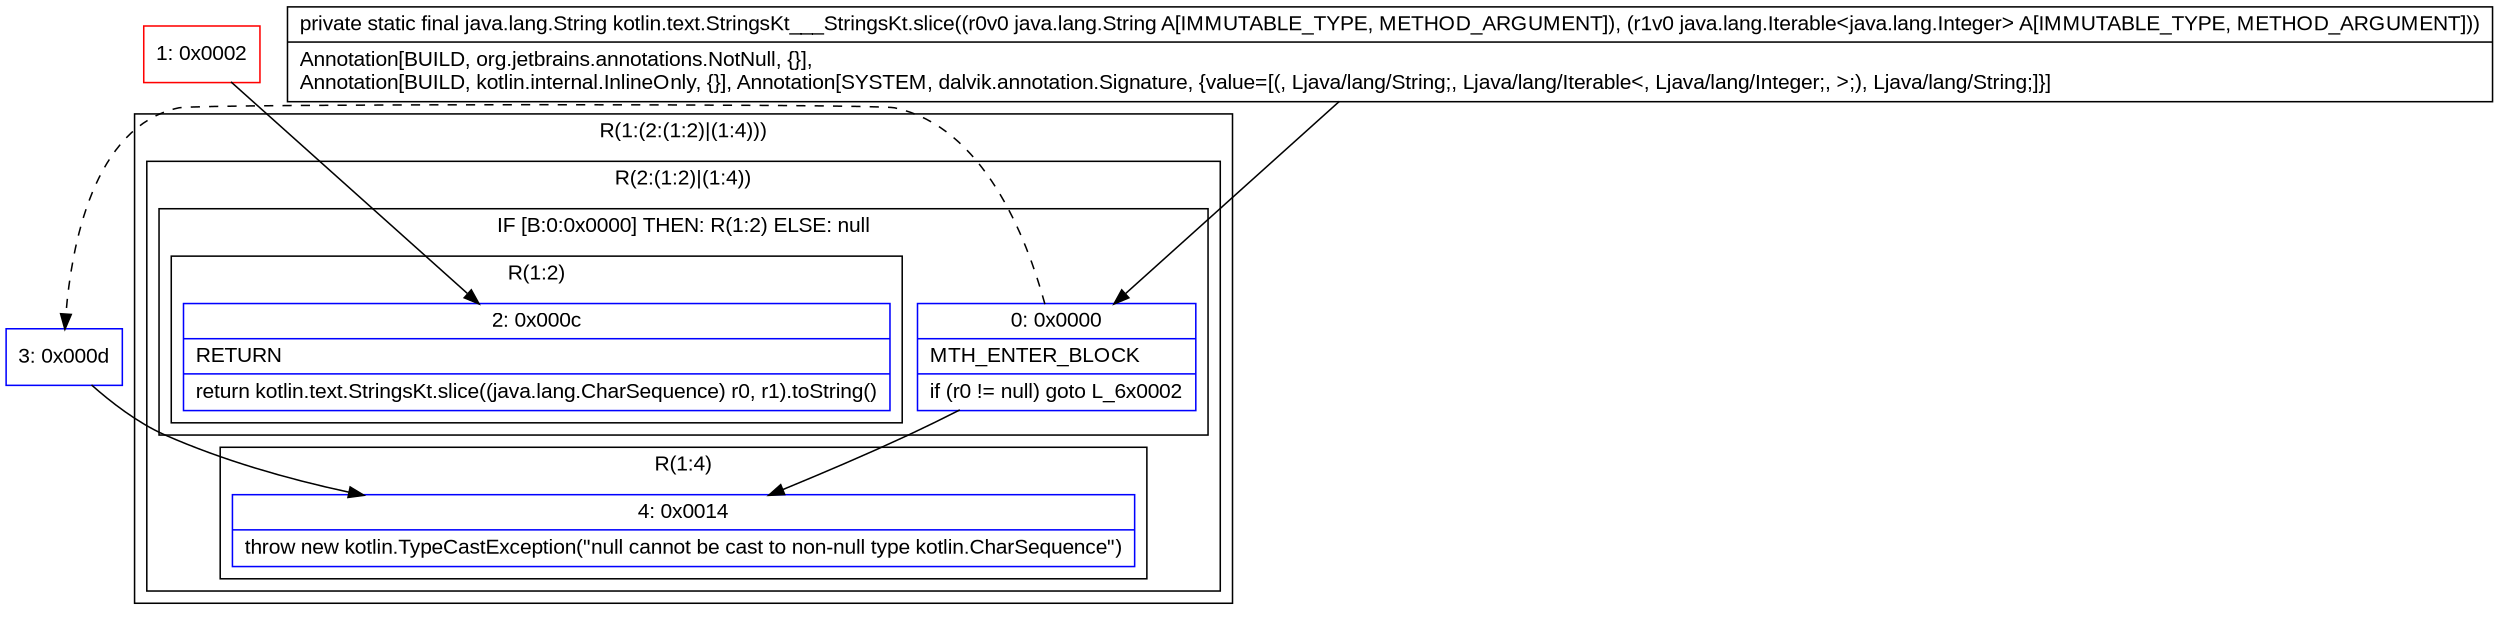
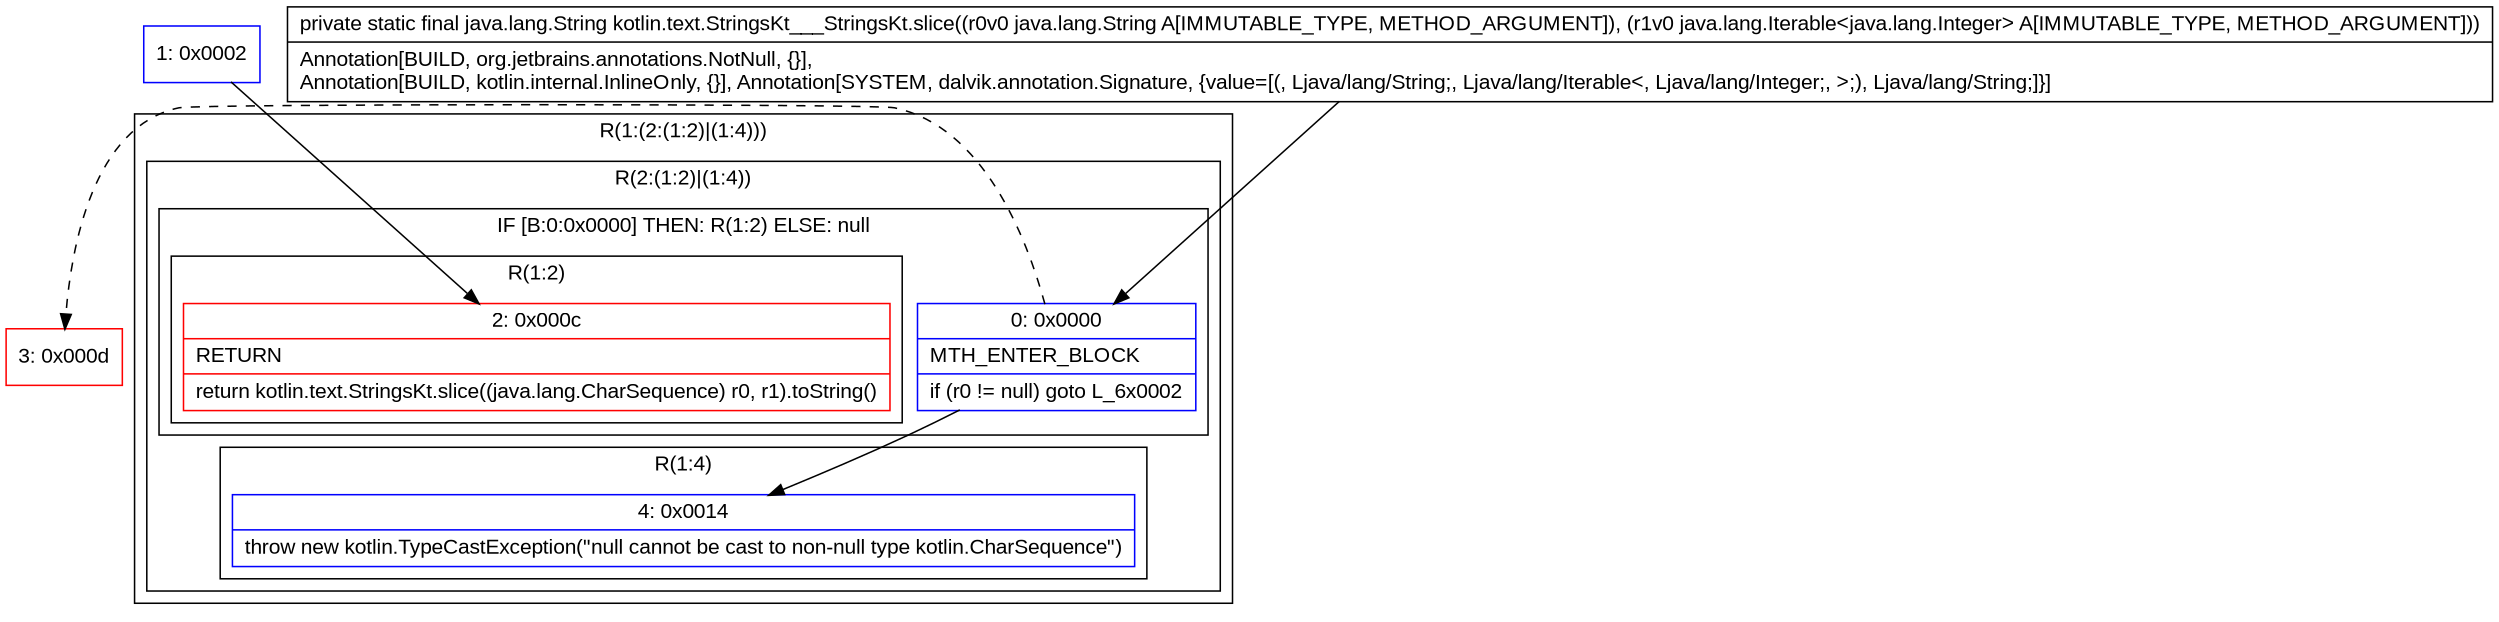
(202, 54) -> (202, 54)
(64, 357) -> (64, 357)
(537, 357) -> (537, 357)
(207, 452) -> none
